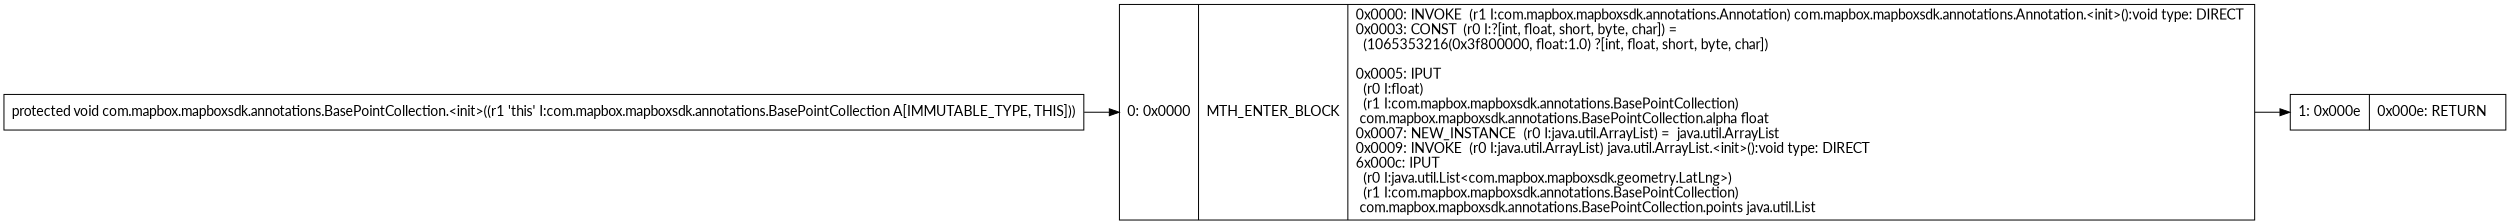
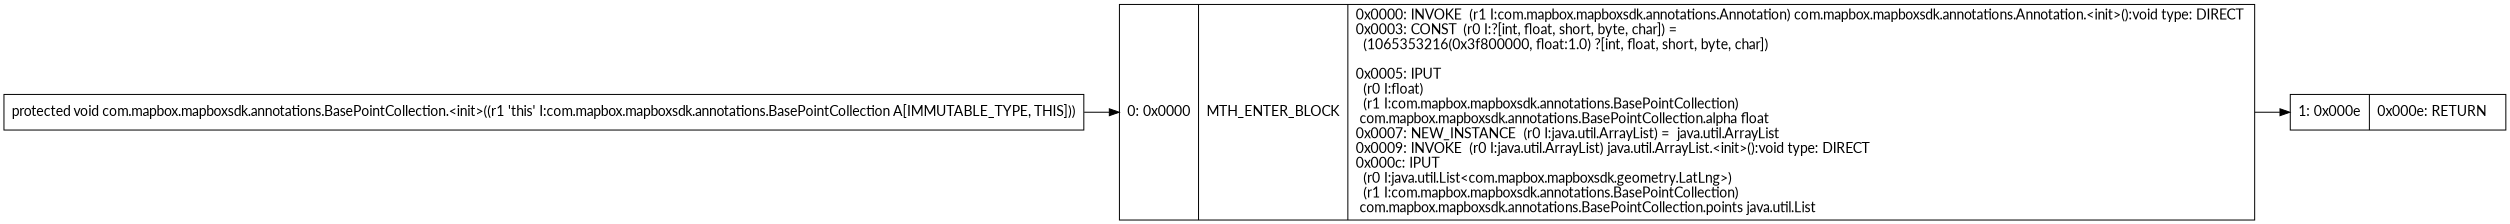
(1401, 164) -> (1401, 164)
